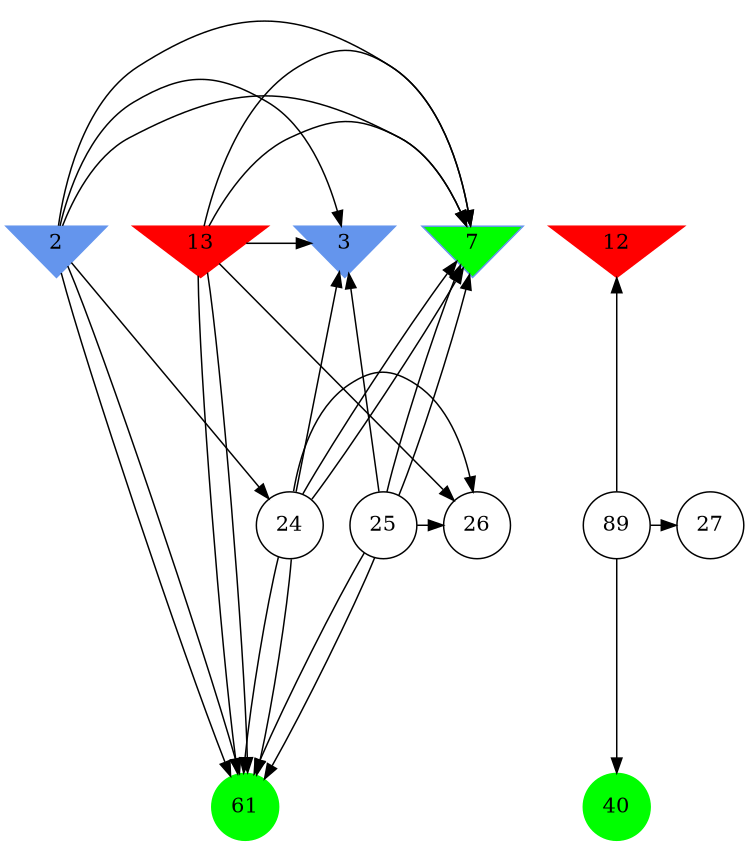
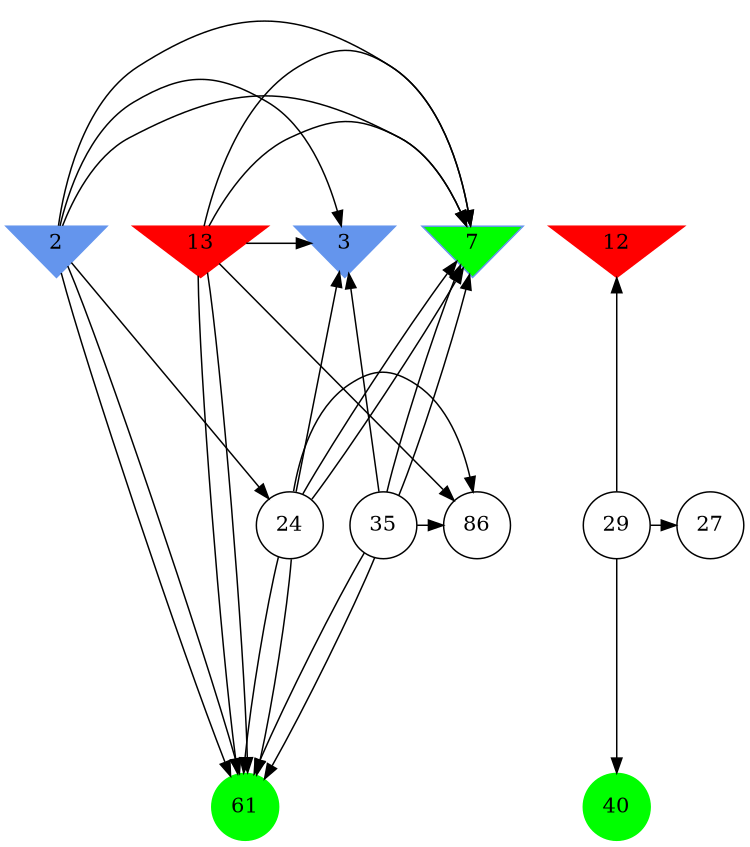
(383, 525) -> (383, 525)
(477, 525) -> (477, 525)
(617, 525) -> (617, 525)
